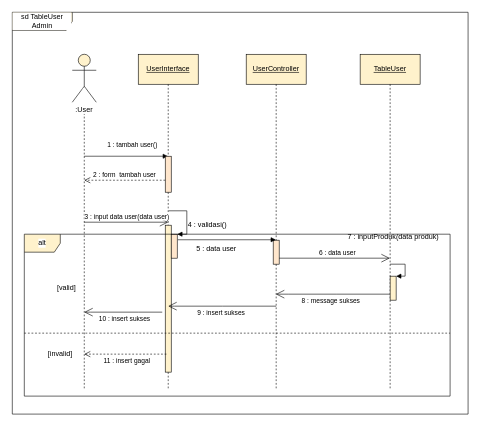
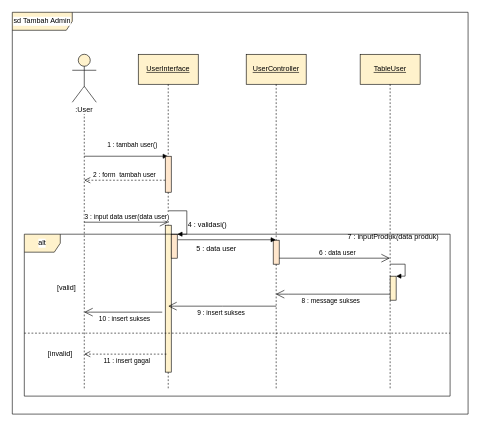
(42, 21) -> (42, 21)
